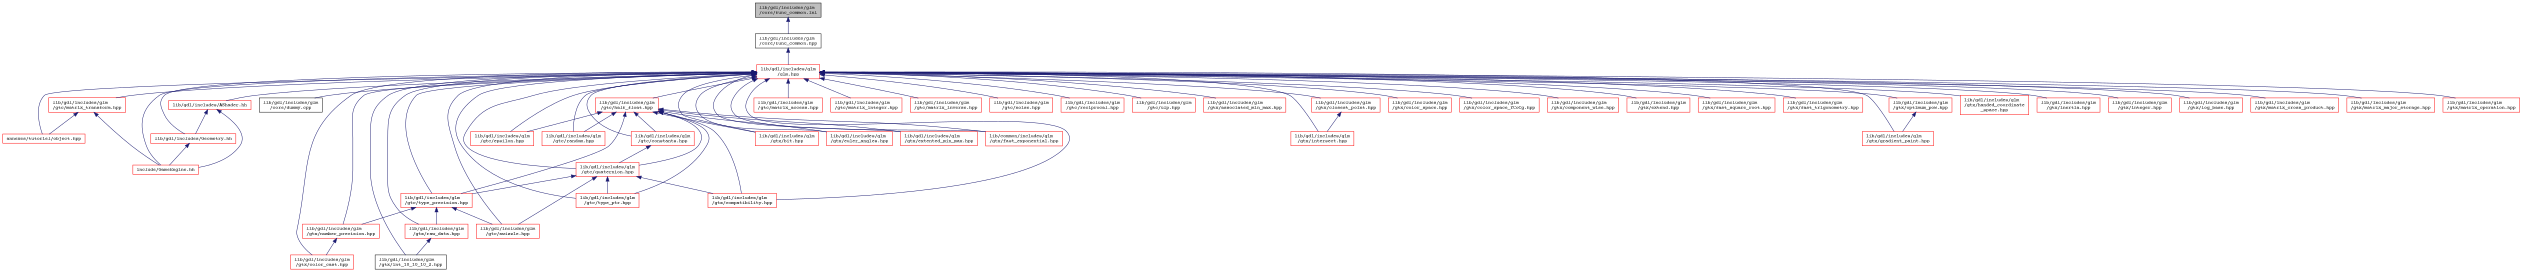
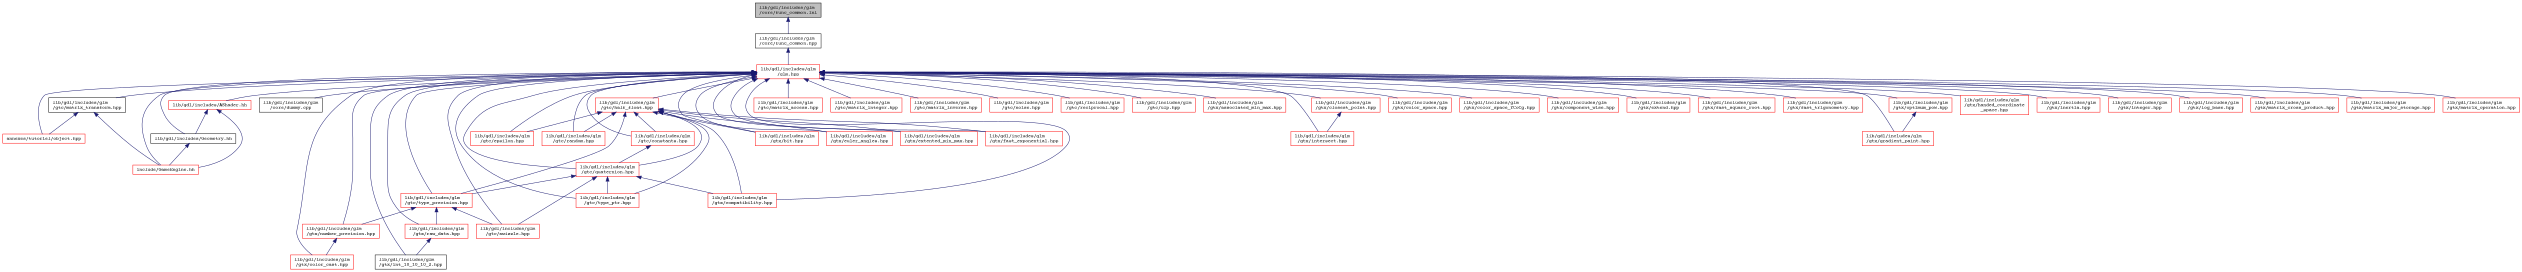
(87, 105) -> (87, 105)
(193, 139) -> (193, 139)
(1024, 139) -> (1024, 139)
